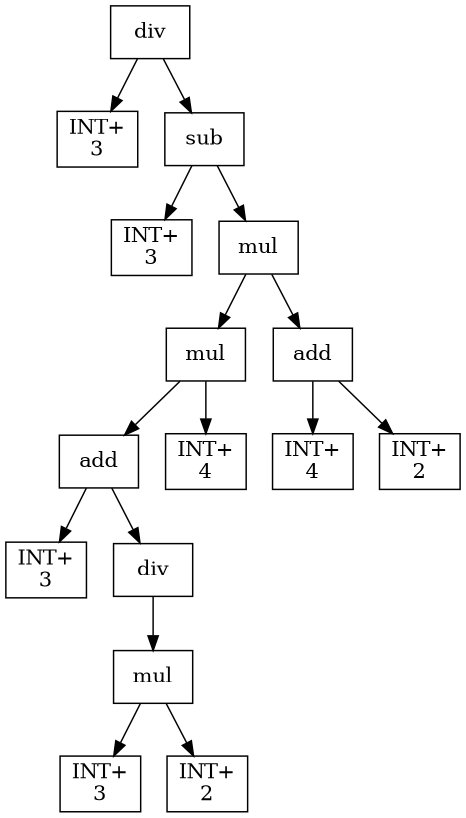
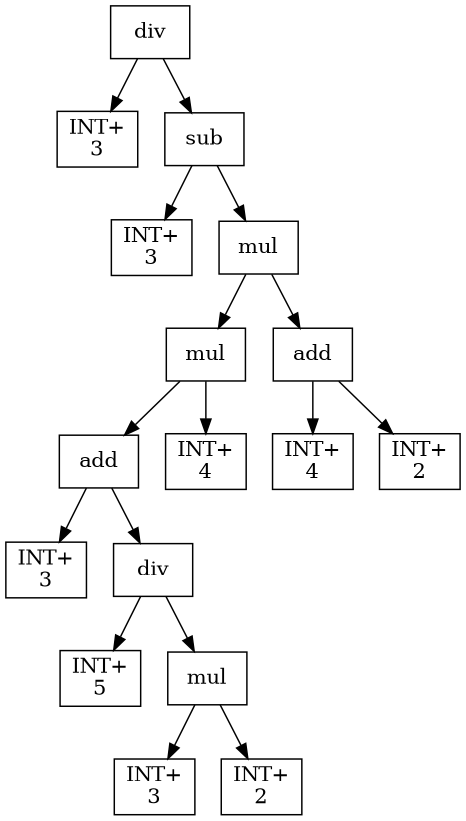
none -> (100, 678)
